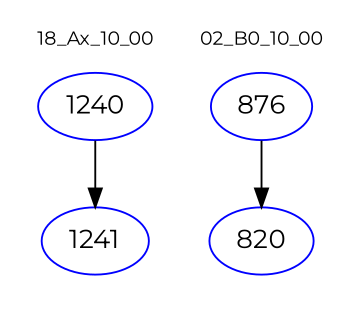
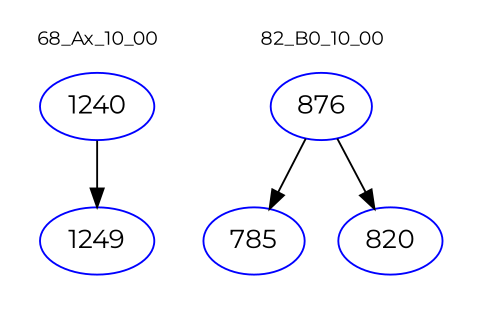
(96, 40) -> (98, 40)
(262, 40) -> (323, 40)
(95, 241) -> (97, 241)
none -> (254, 241)
